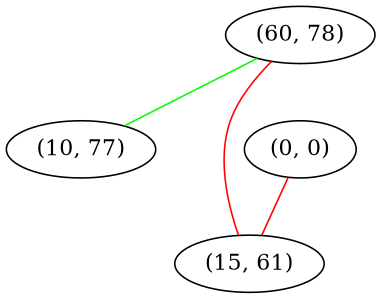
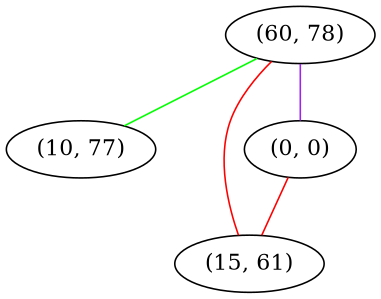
none -> (300, 92)
